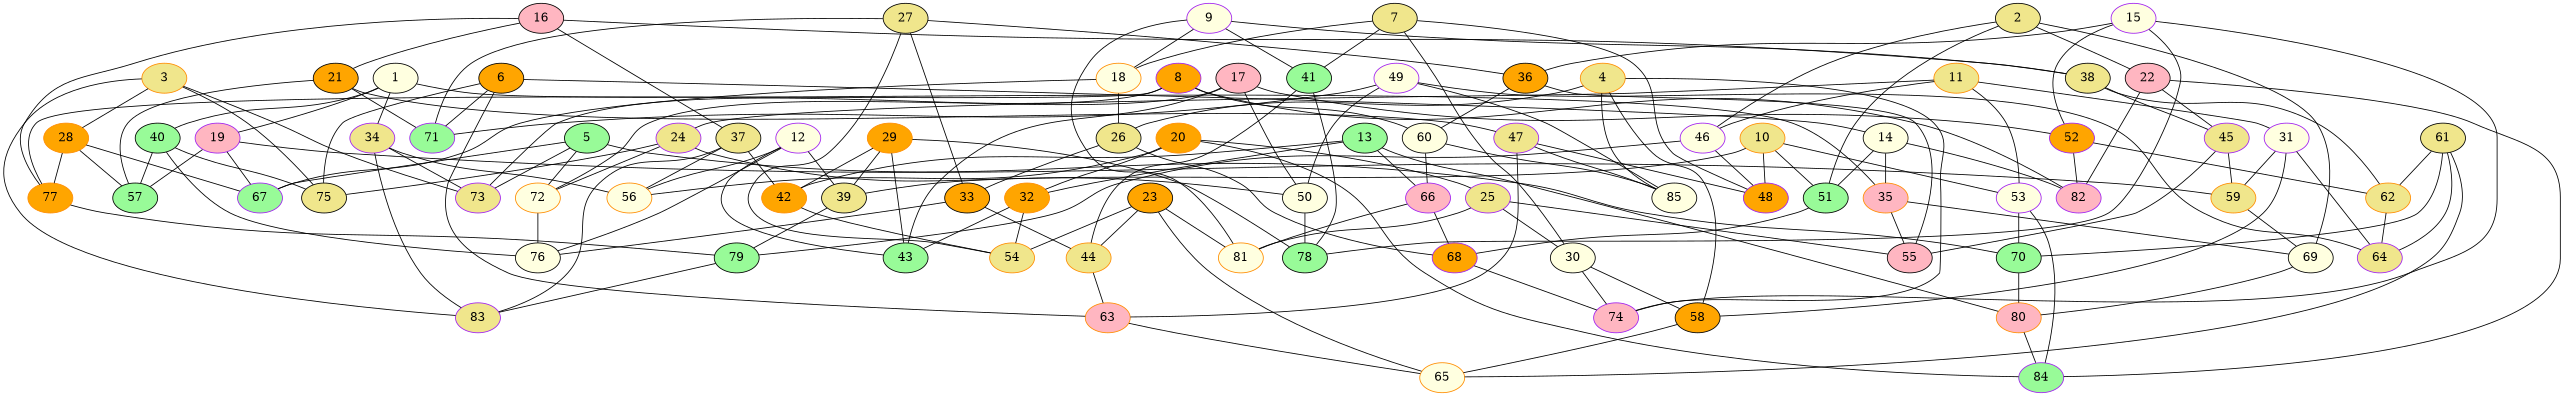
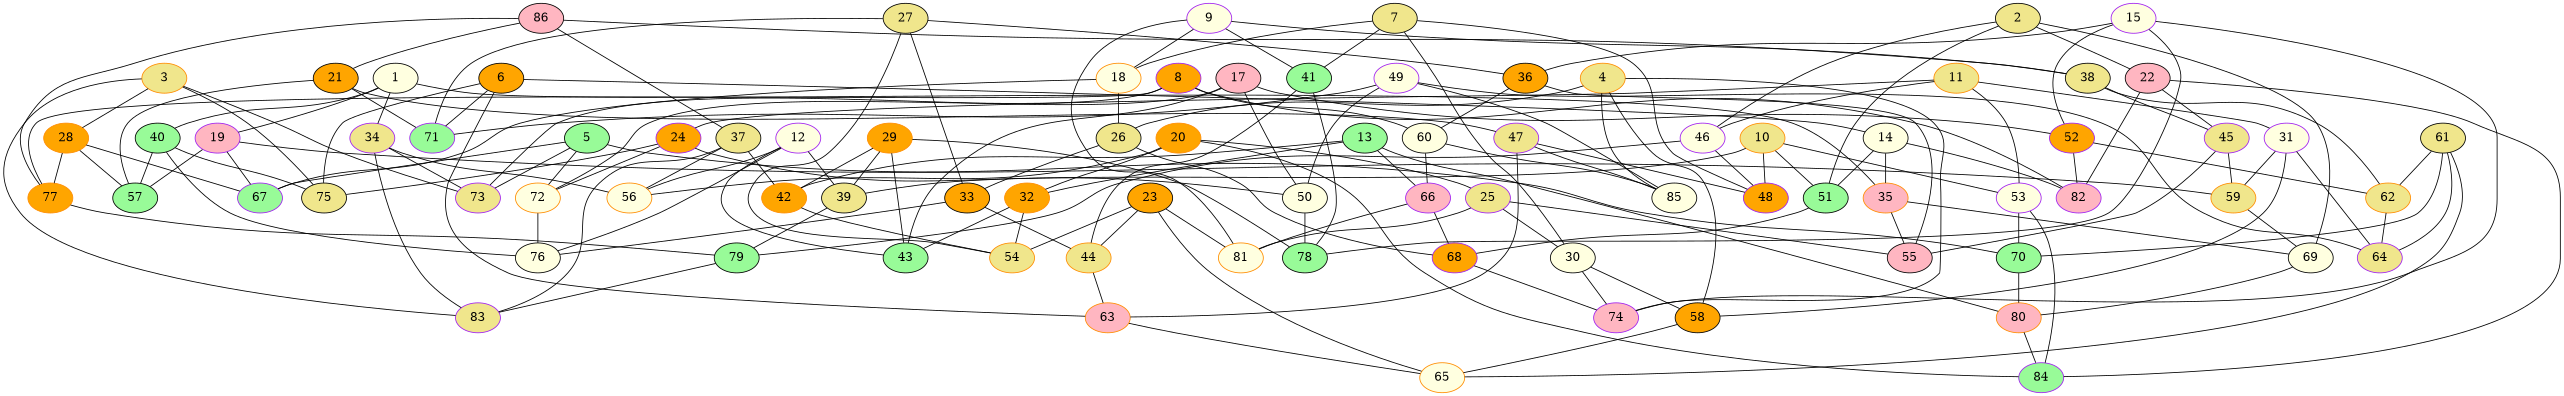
(541, 18) -> (541, 18)
(678, 138) -> (678, 138)
